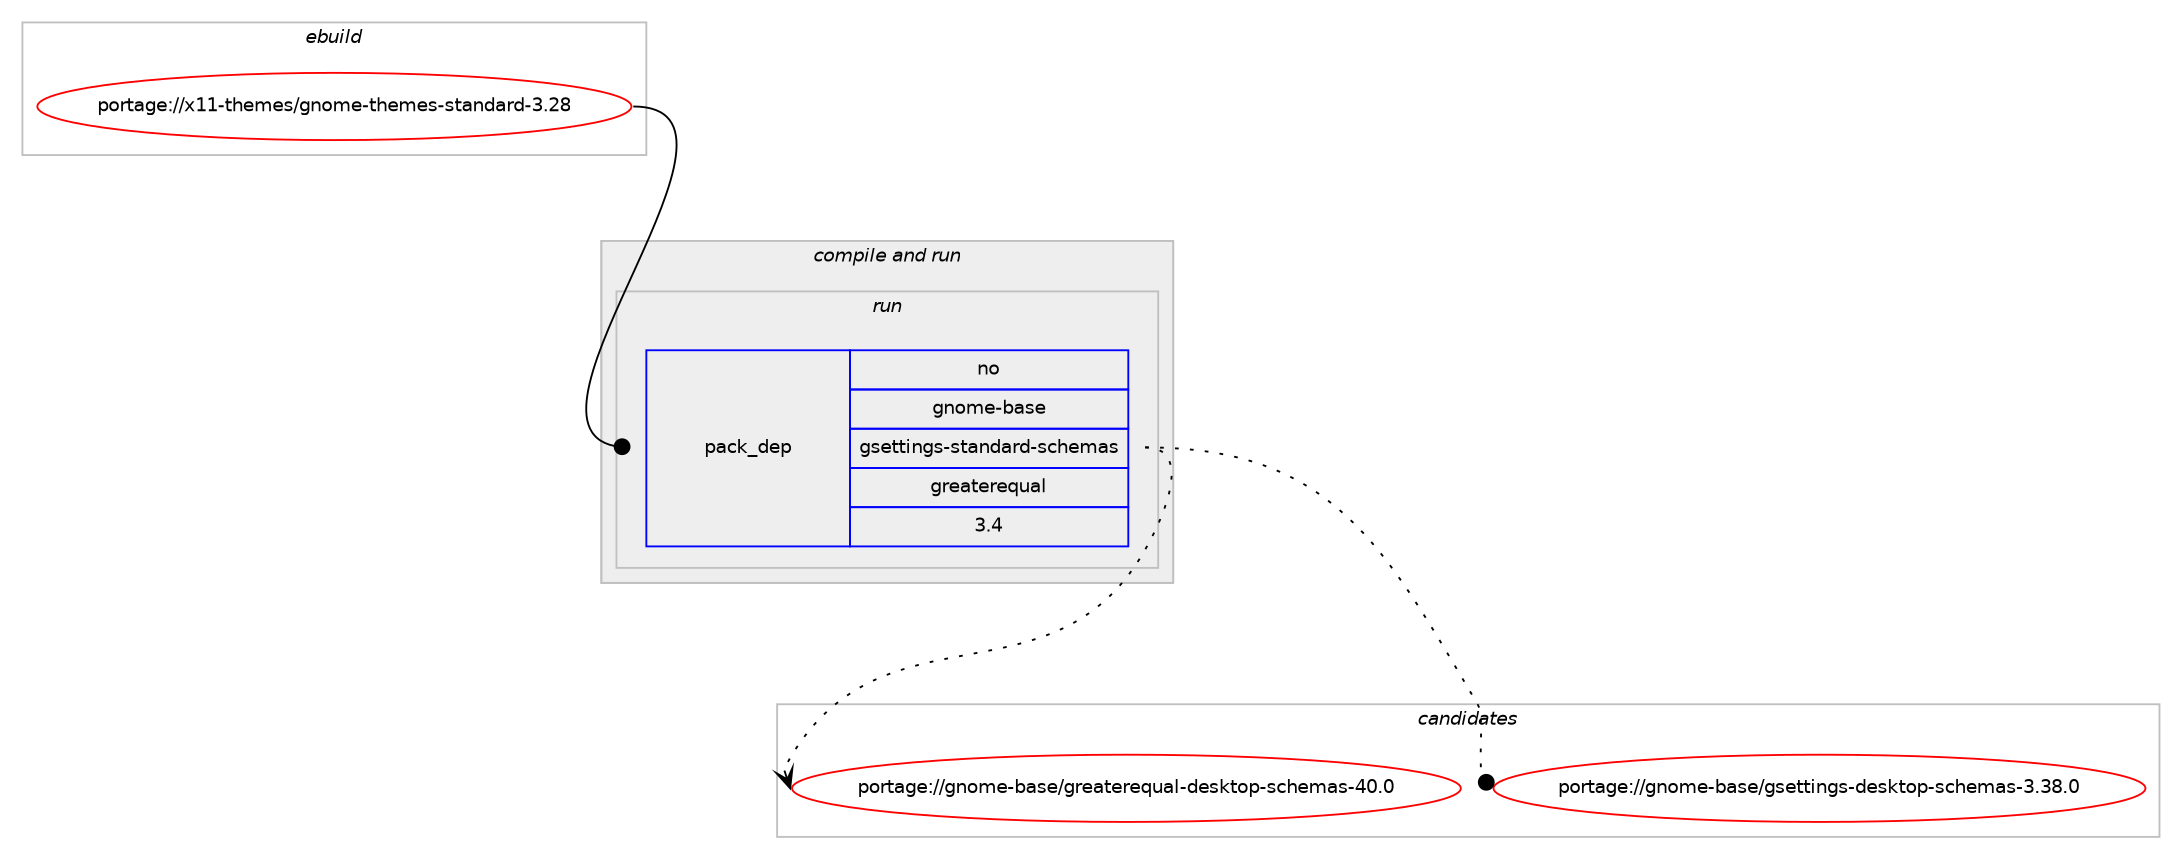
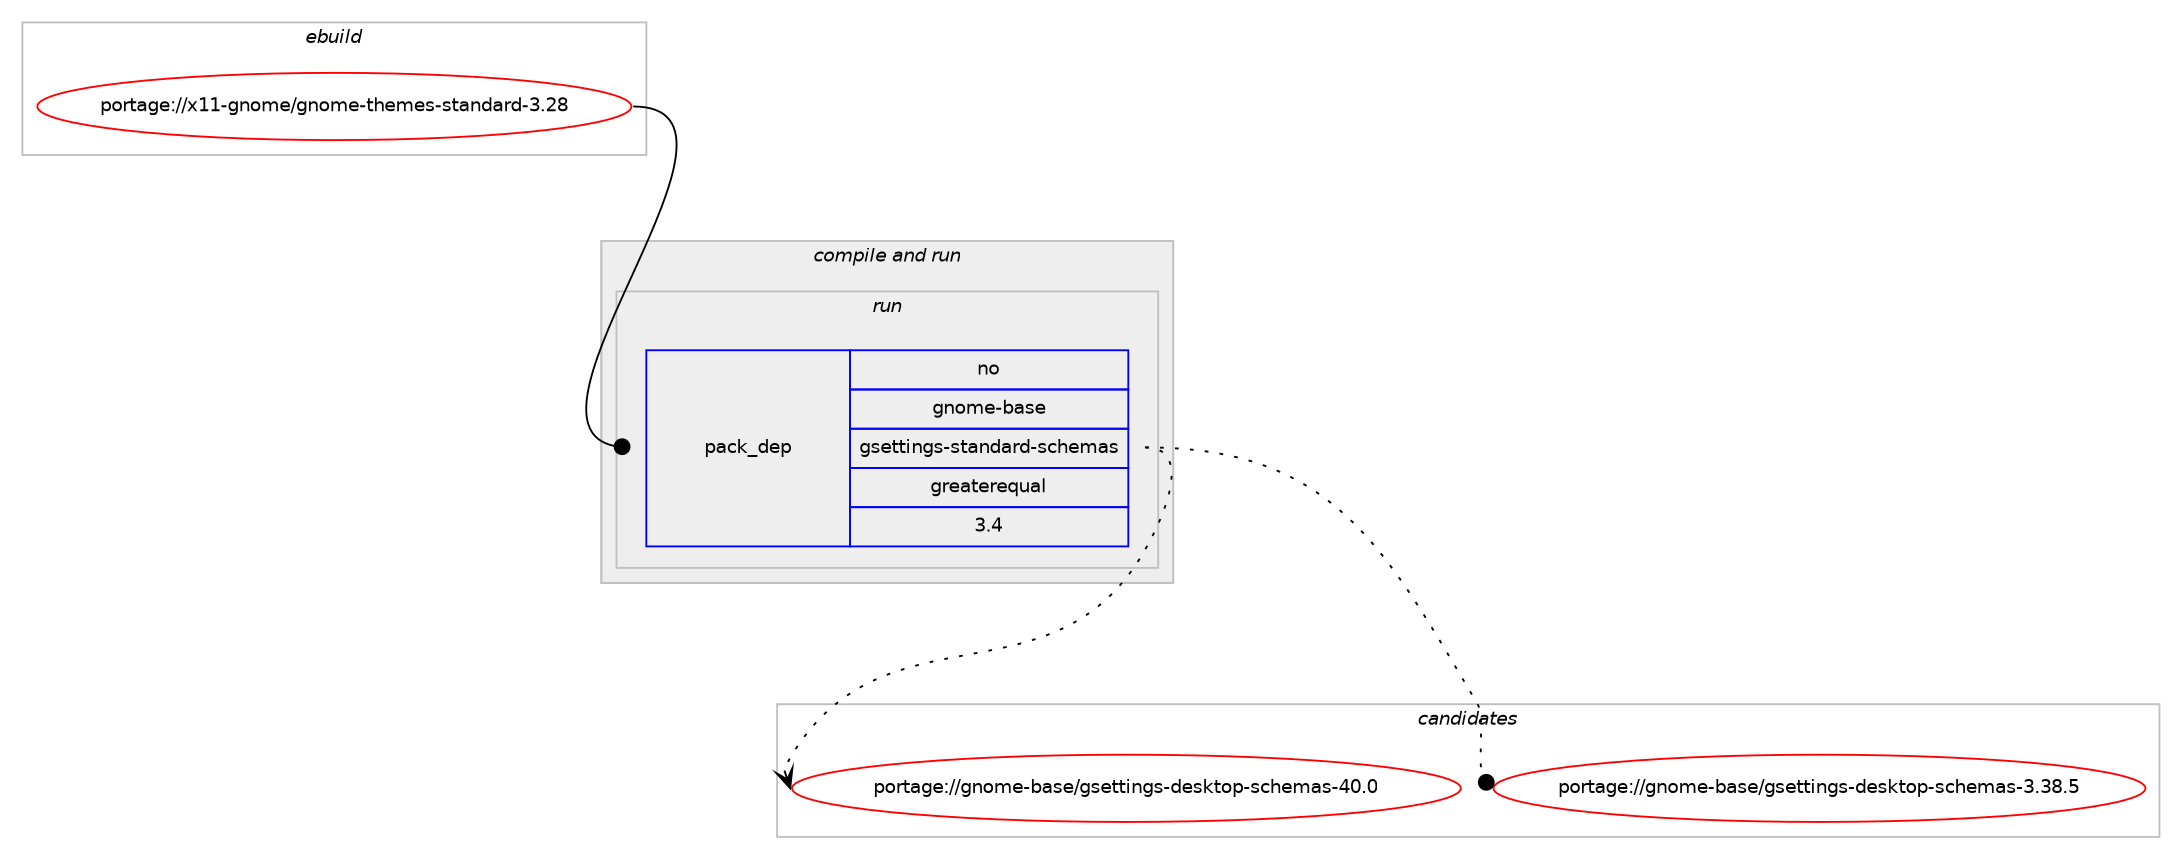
(334, 106) -> (334, 106)
(1126, 788) -> (1126, 788)
(1819, 788) -> (1819, 788)
